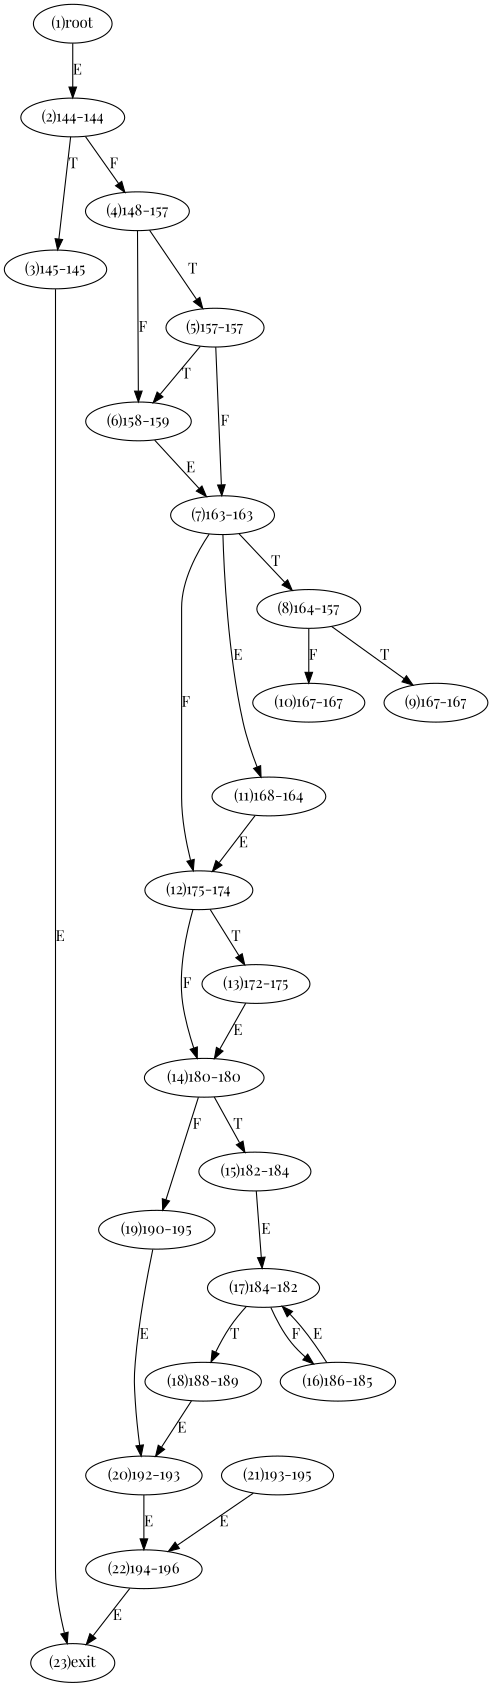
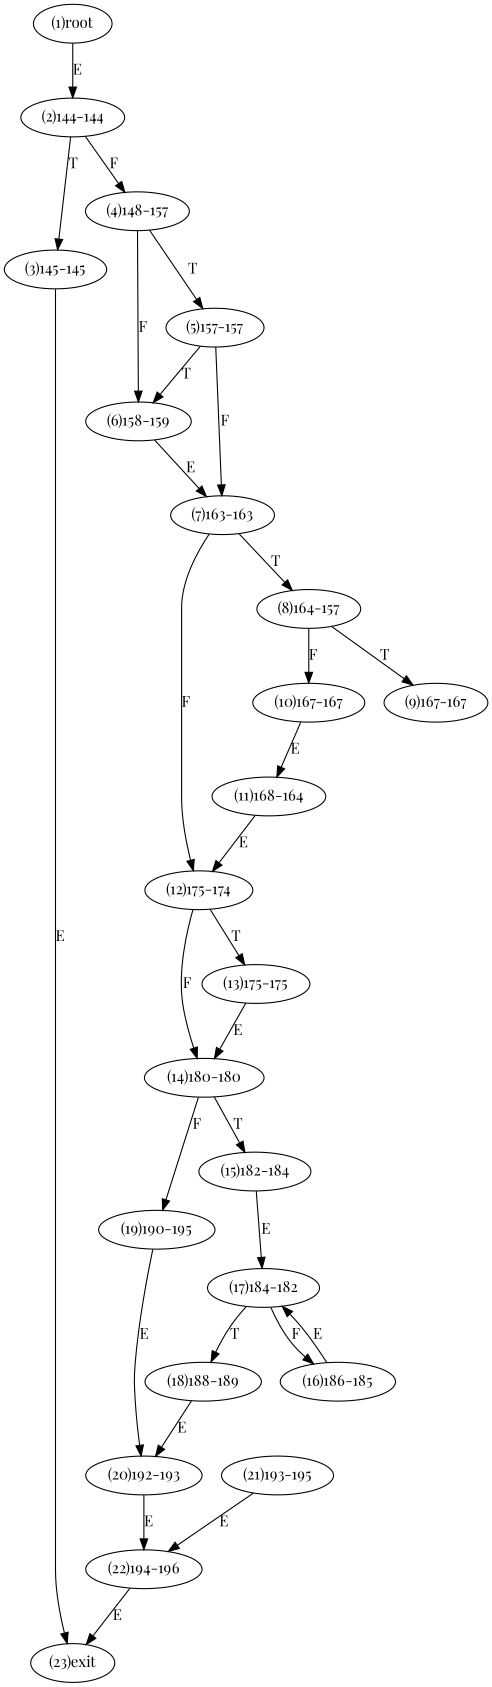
(232, 652) -> (291, 745)
(256, 984) -> (256, 984)
